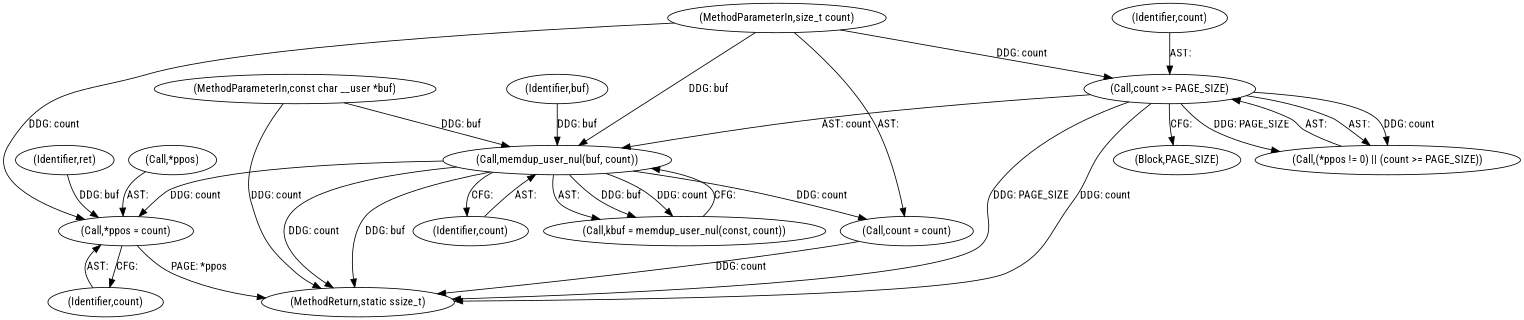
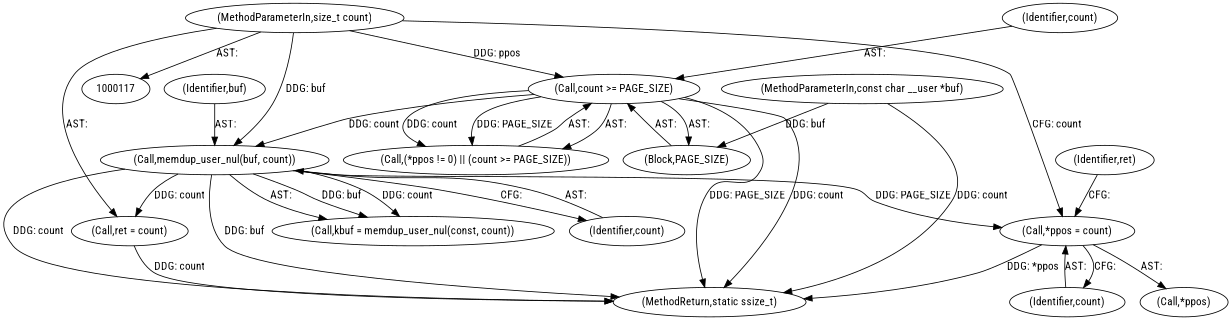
(1022, 53) -> (497, 53)
none -> (116, 89)
(423, 124) -> (777, 124)
(55, 125) -> (1057, 125)
(577, 125) -> (227, 125)
(847, 125) -> (374, 125)
(1183, 125) -> (701, 125)
none -> (652, 128)
(129, 187) -> (1127, 263)
(712, 190) -> none
(100, 196) -> (1101, 196)
(196, 196) -> (913, 196)
(907, 231) -> (130, 231)
(200, 267) -> (1033, 267)
